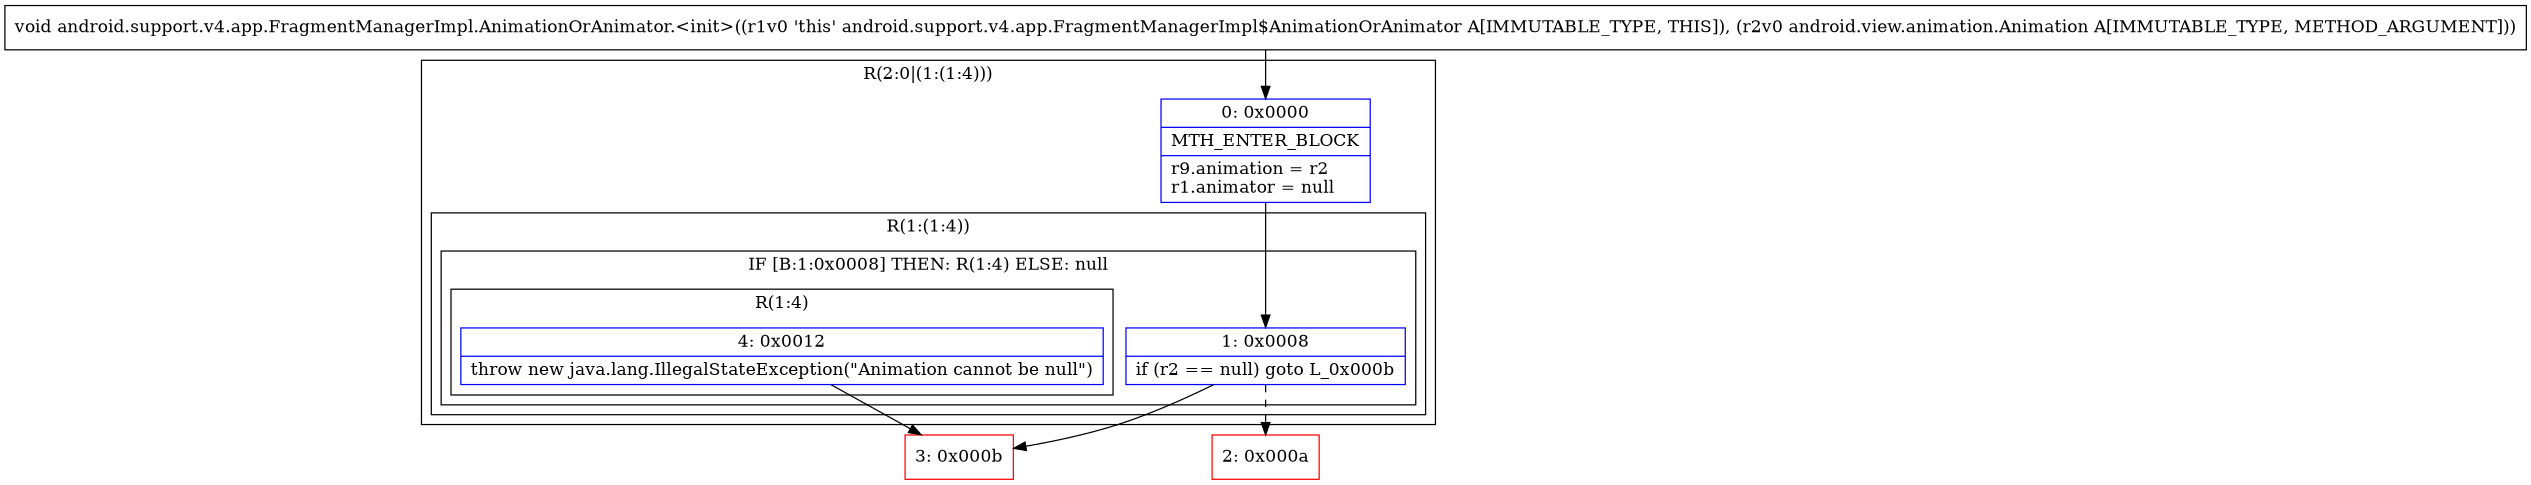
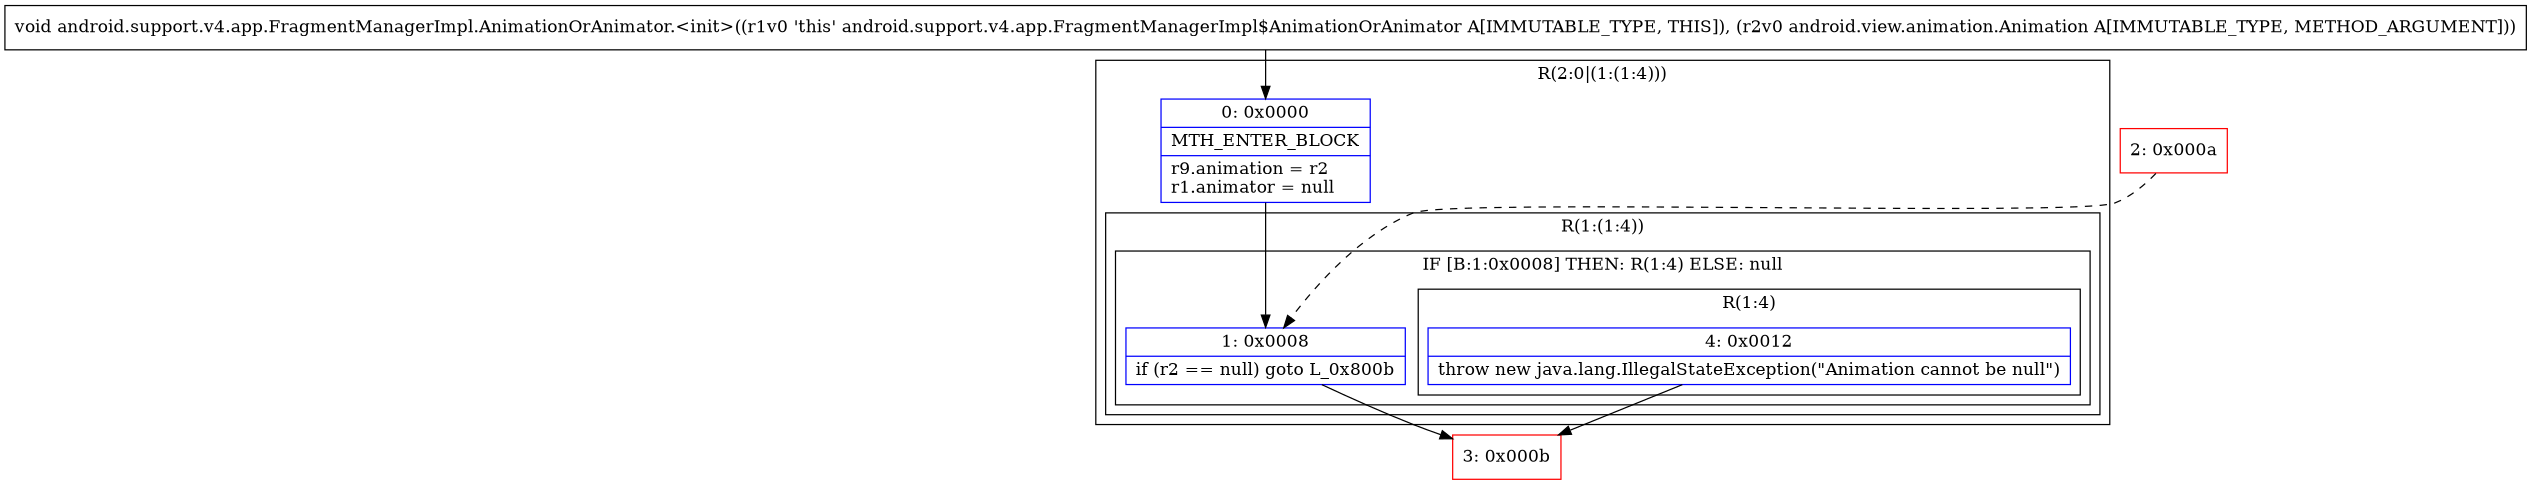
(1266, 370) -> (1266, 370)
(1266, 397) -> (1708, 207)
